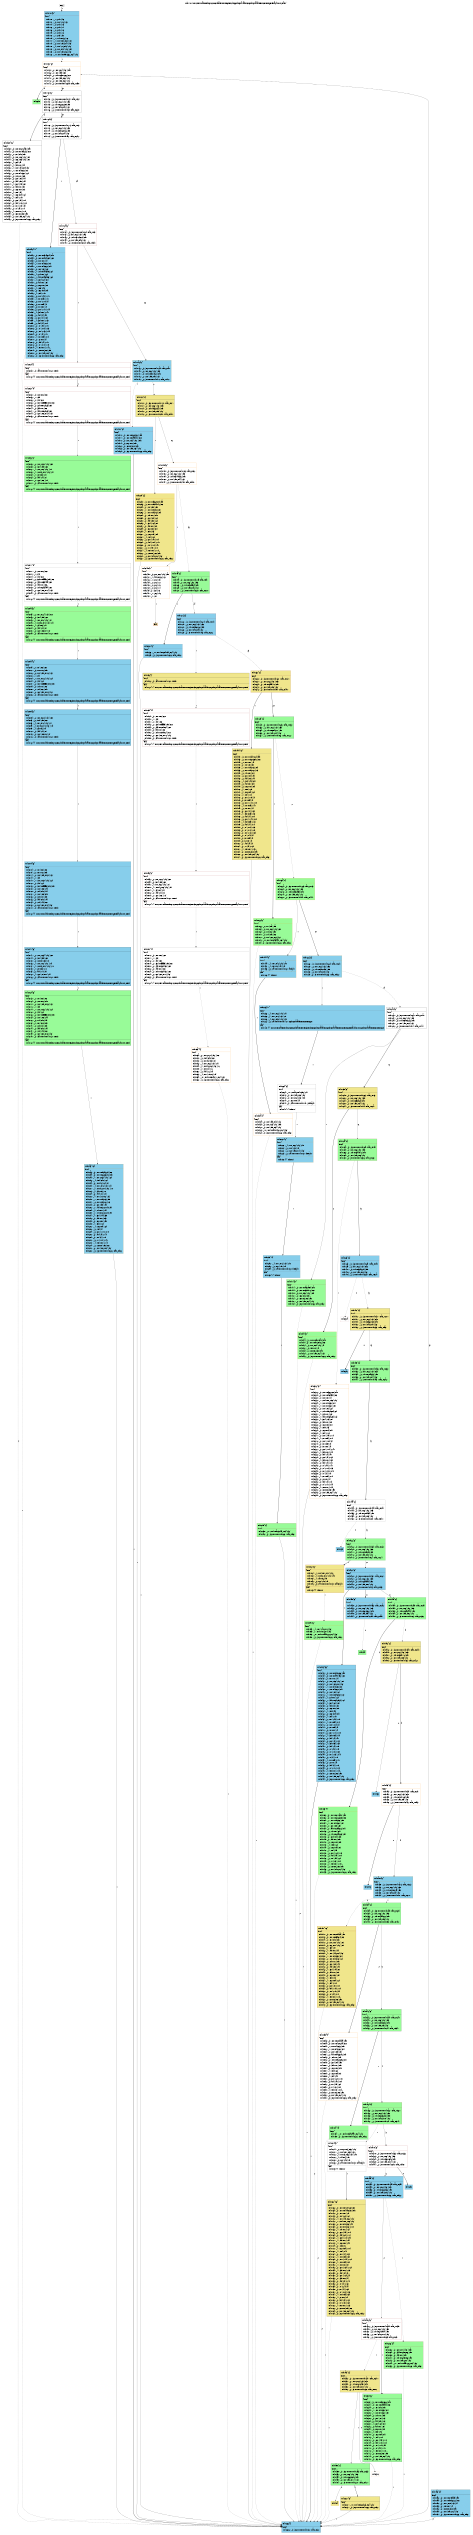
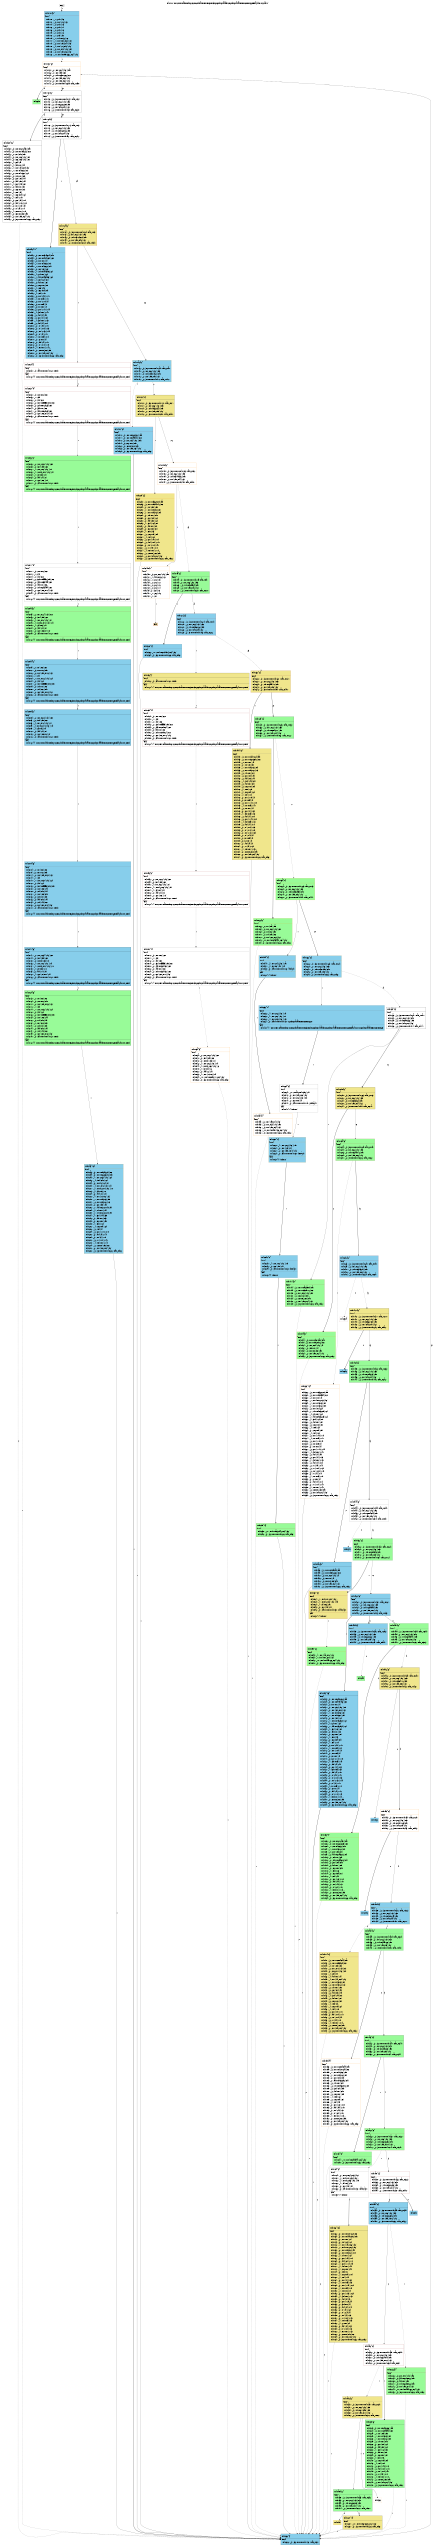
(78, 235) -> (78, 235)
none -> (351, 1472)
